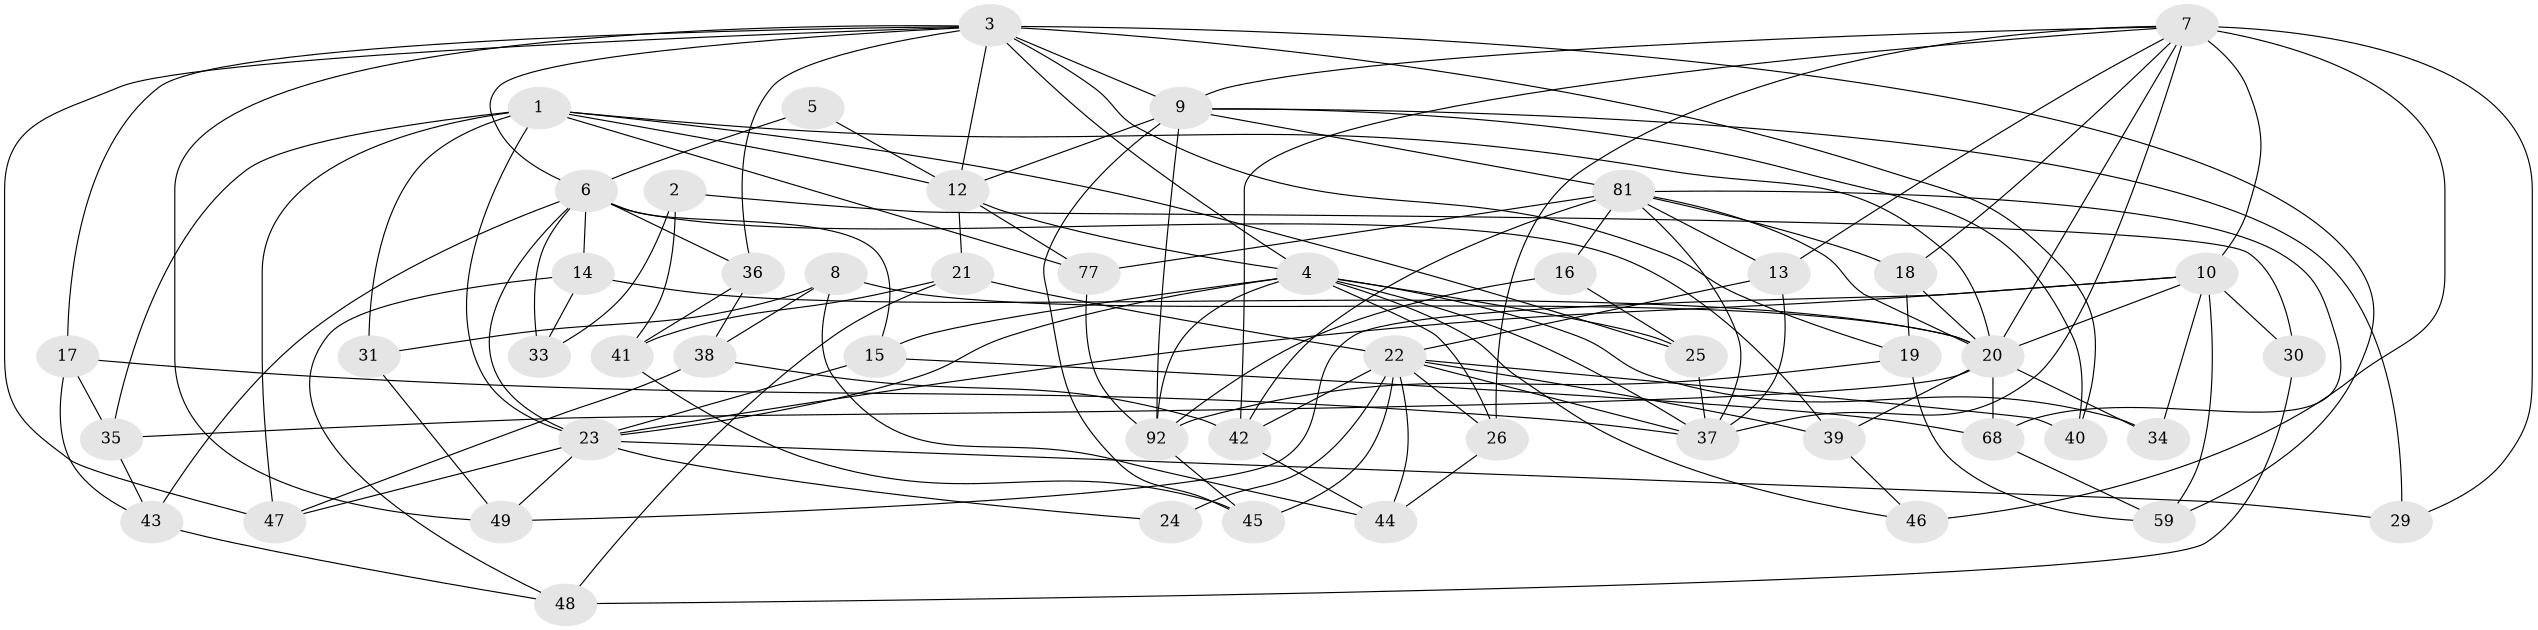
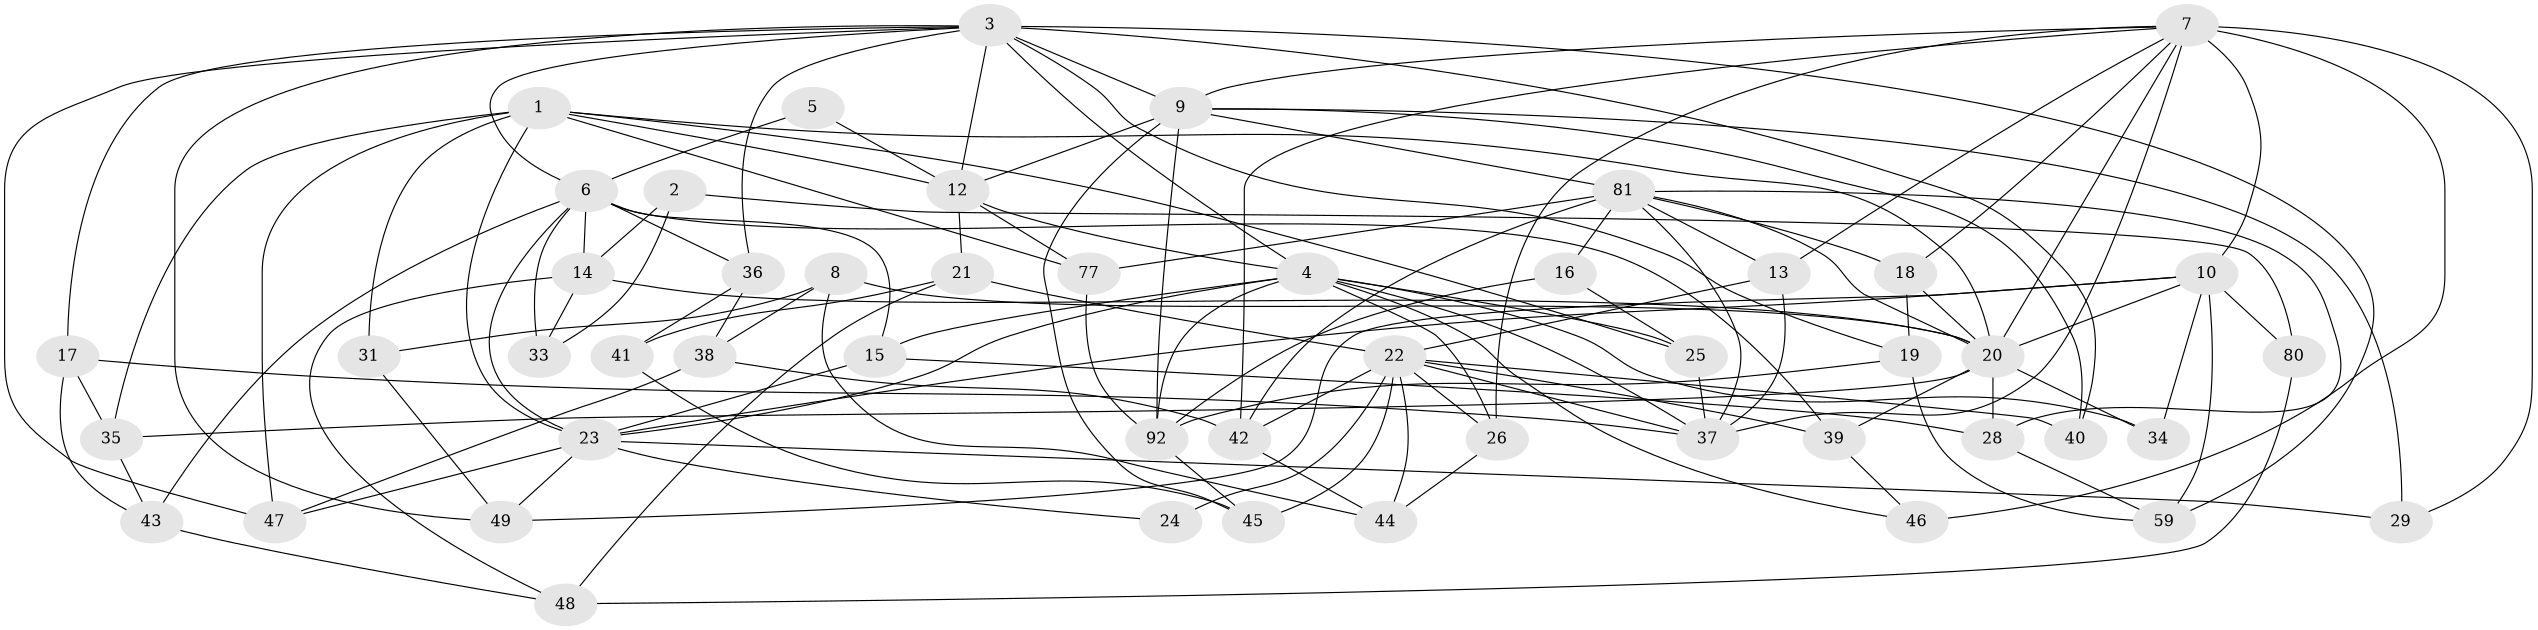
(667, 279) -> (629, 232)
(2294, 356) -> (2294, 356)
(1993, 439) -> (1993, 439)
